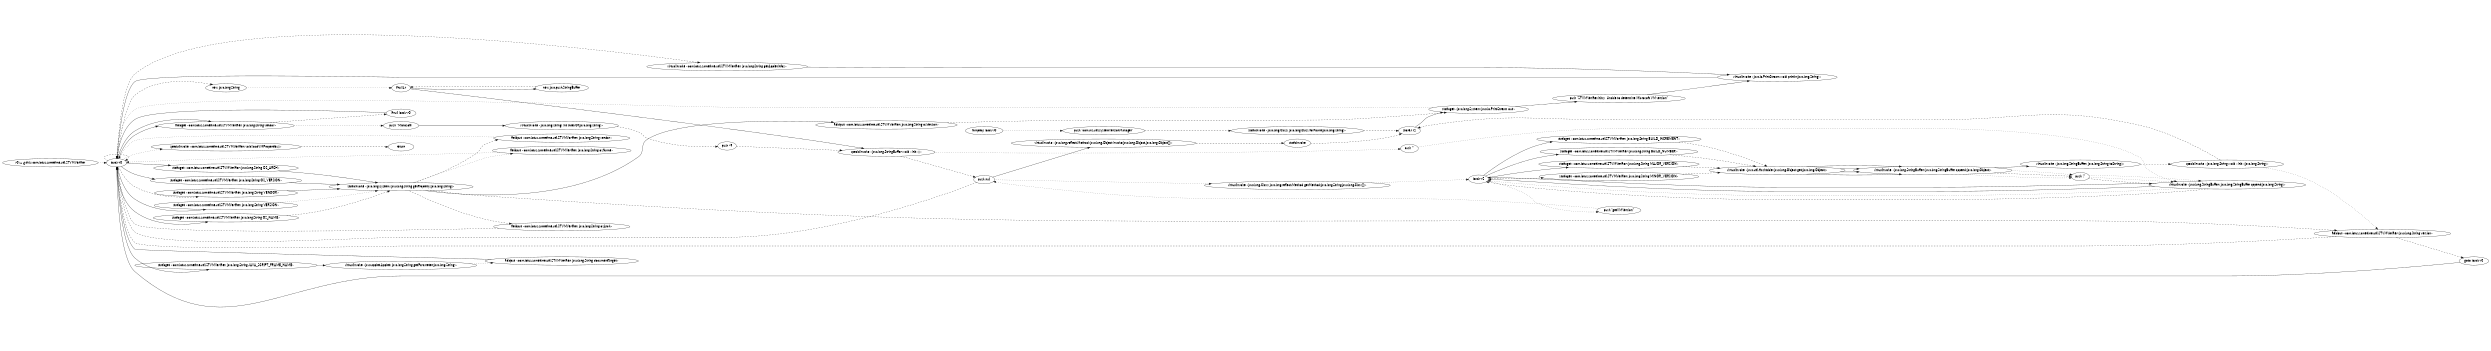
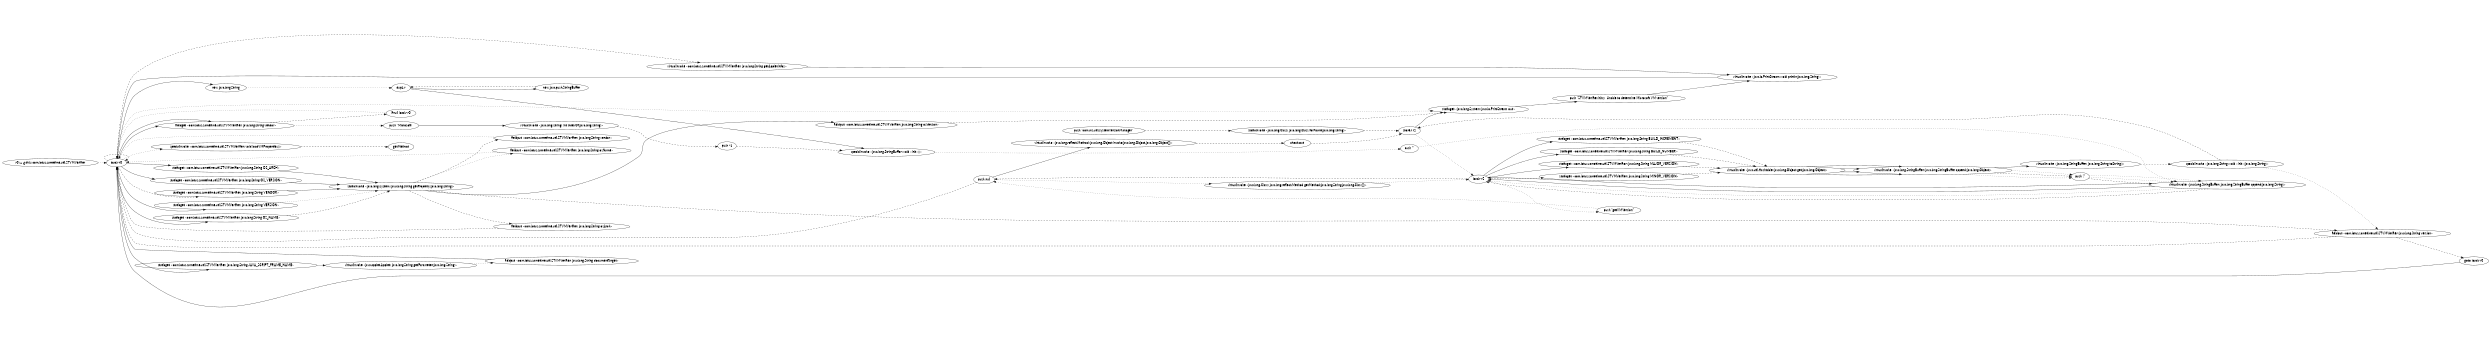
(401, 88) -> (401, 88)
(140, 92) -> (140, 92)
(758, 107) -> (757, 111)
(239, 110) -> (239, 110)
(984, 131) -> none
(1297, 143) -> (1297, 143)
(727, 146) -> (727, 146)
(401, 147) -> (401, 147)
none -> (1443, 154)
(937, 166) -> (1233, 178)
